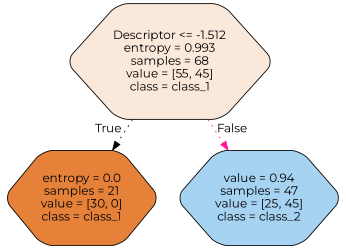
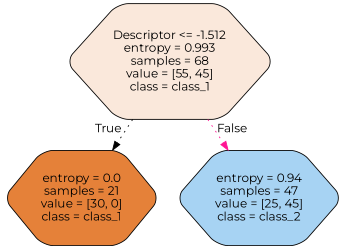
(259, 198) -> (259, 198)
